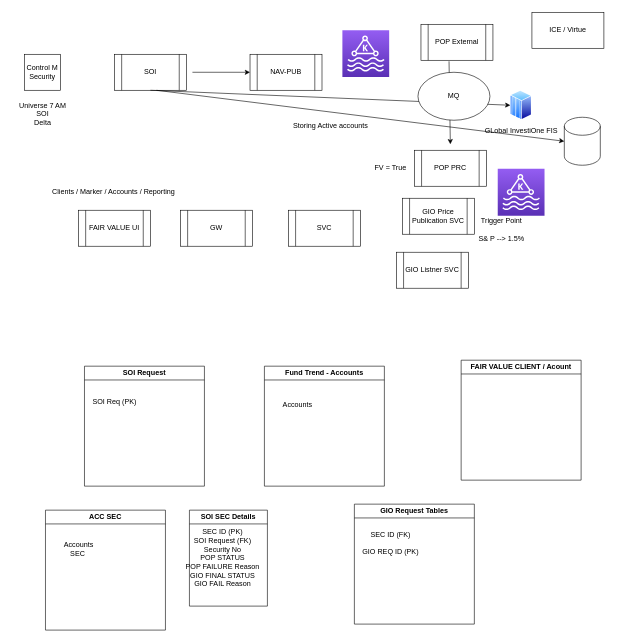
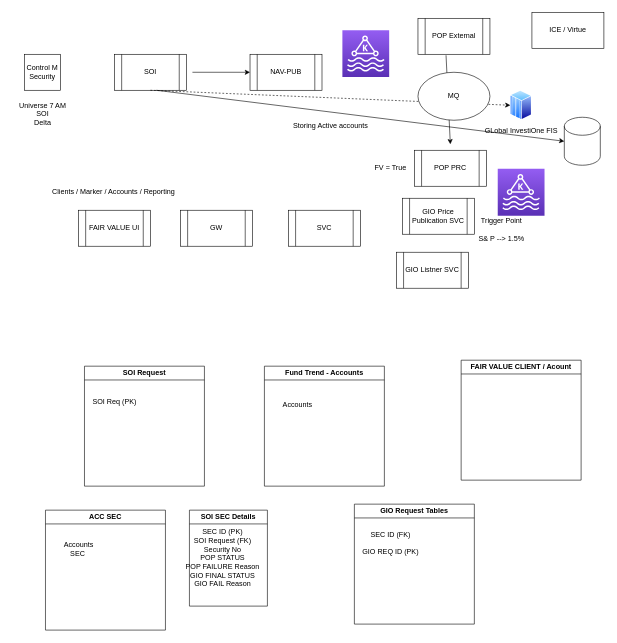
(457, 42) -> (454, 36)
(295, 96) -> (295, 96)
